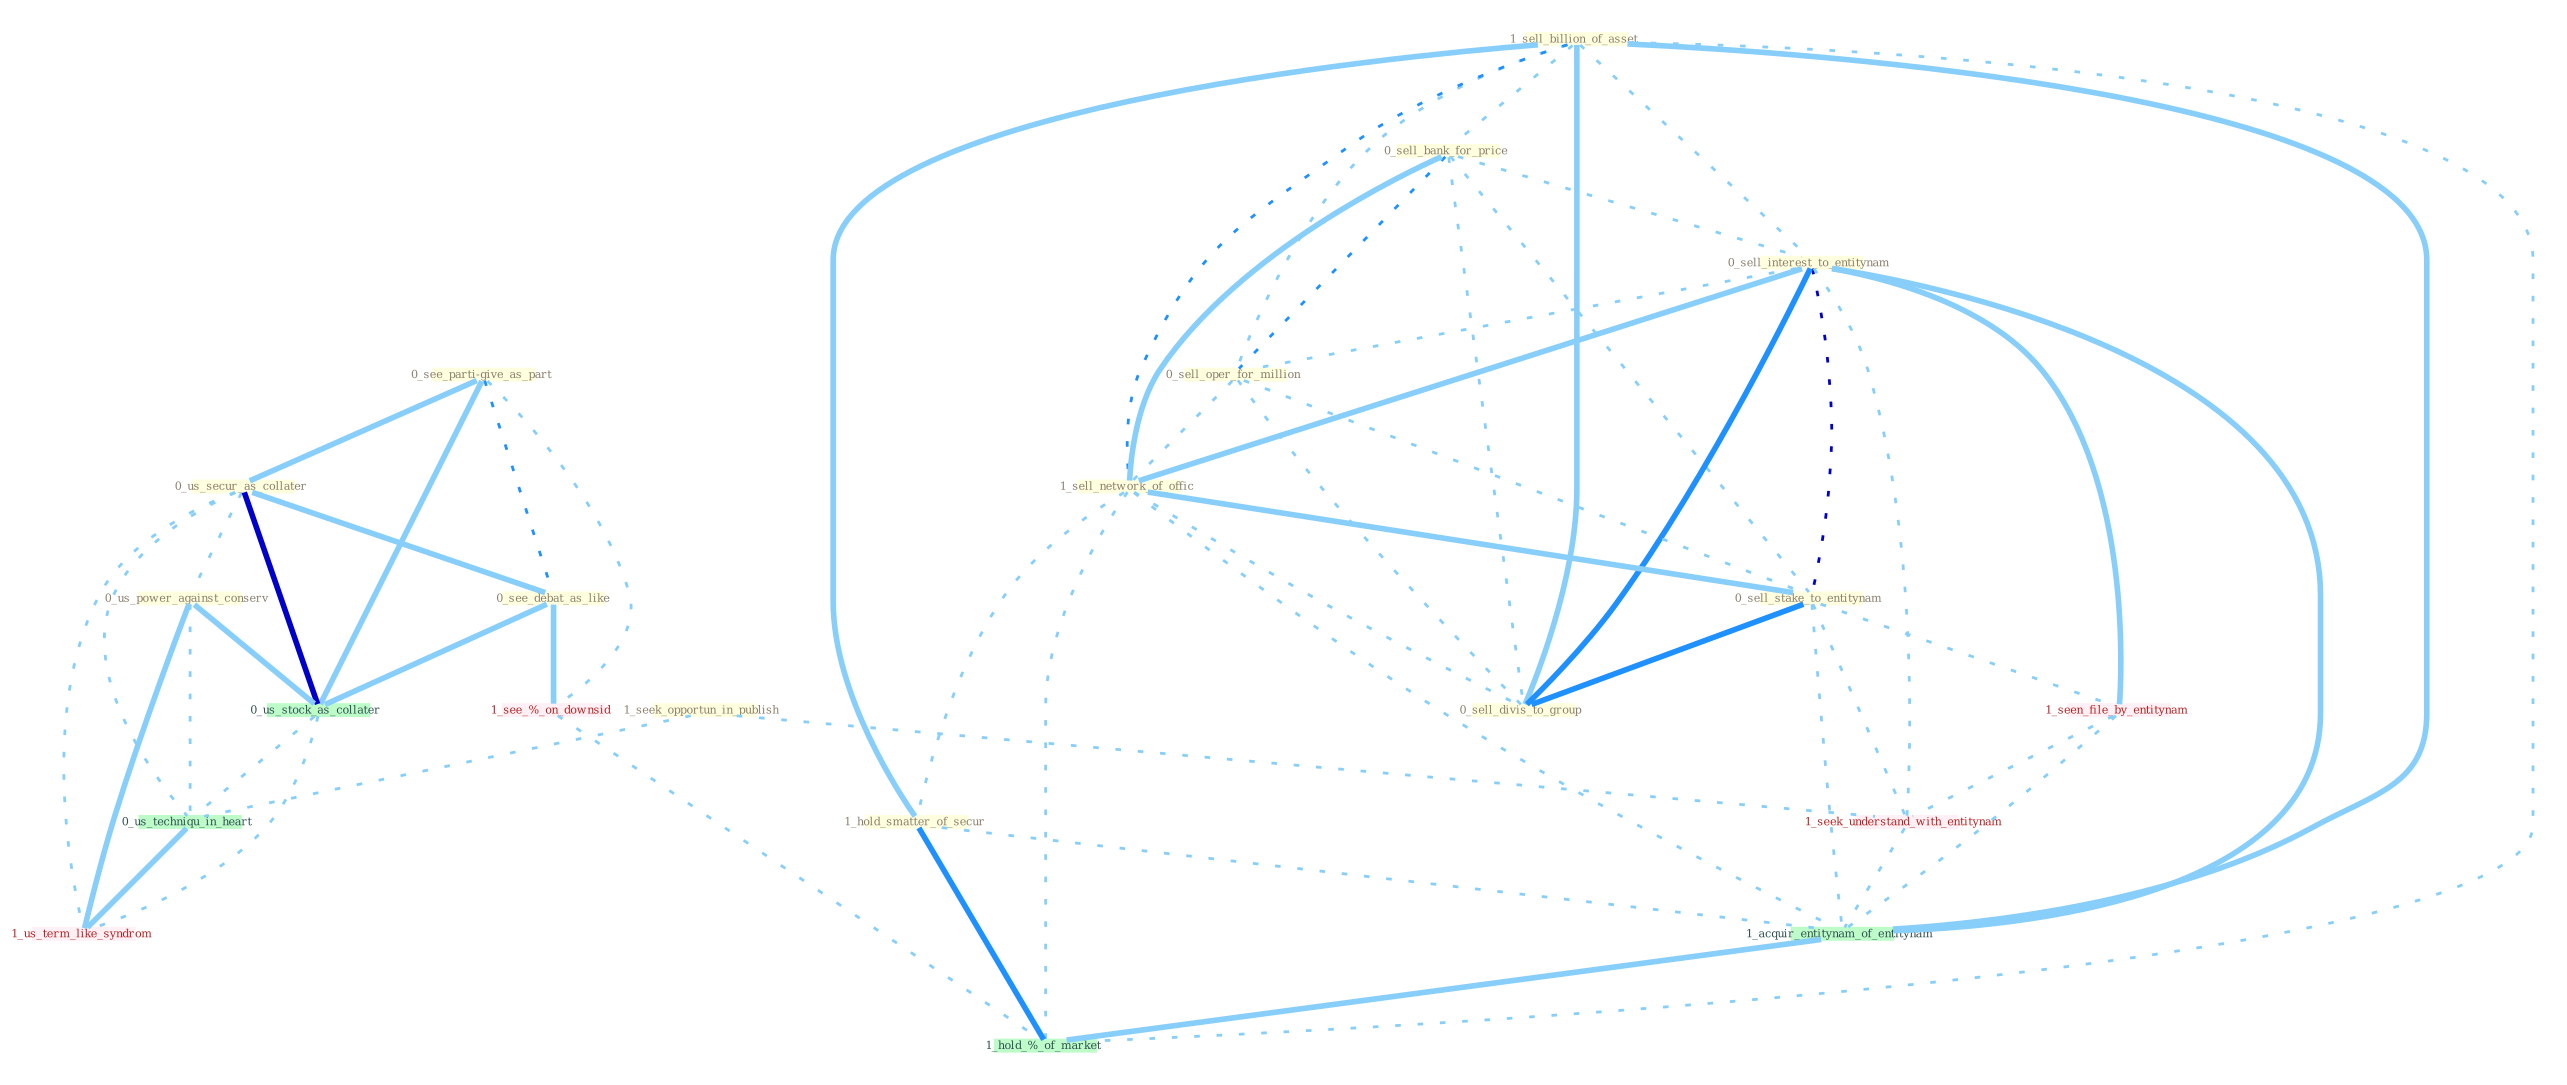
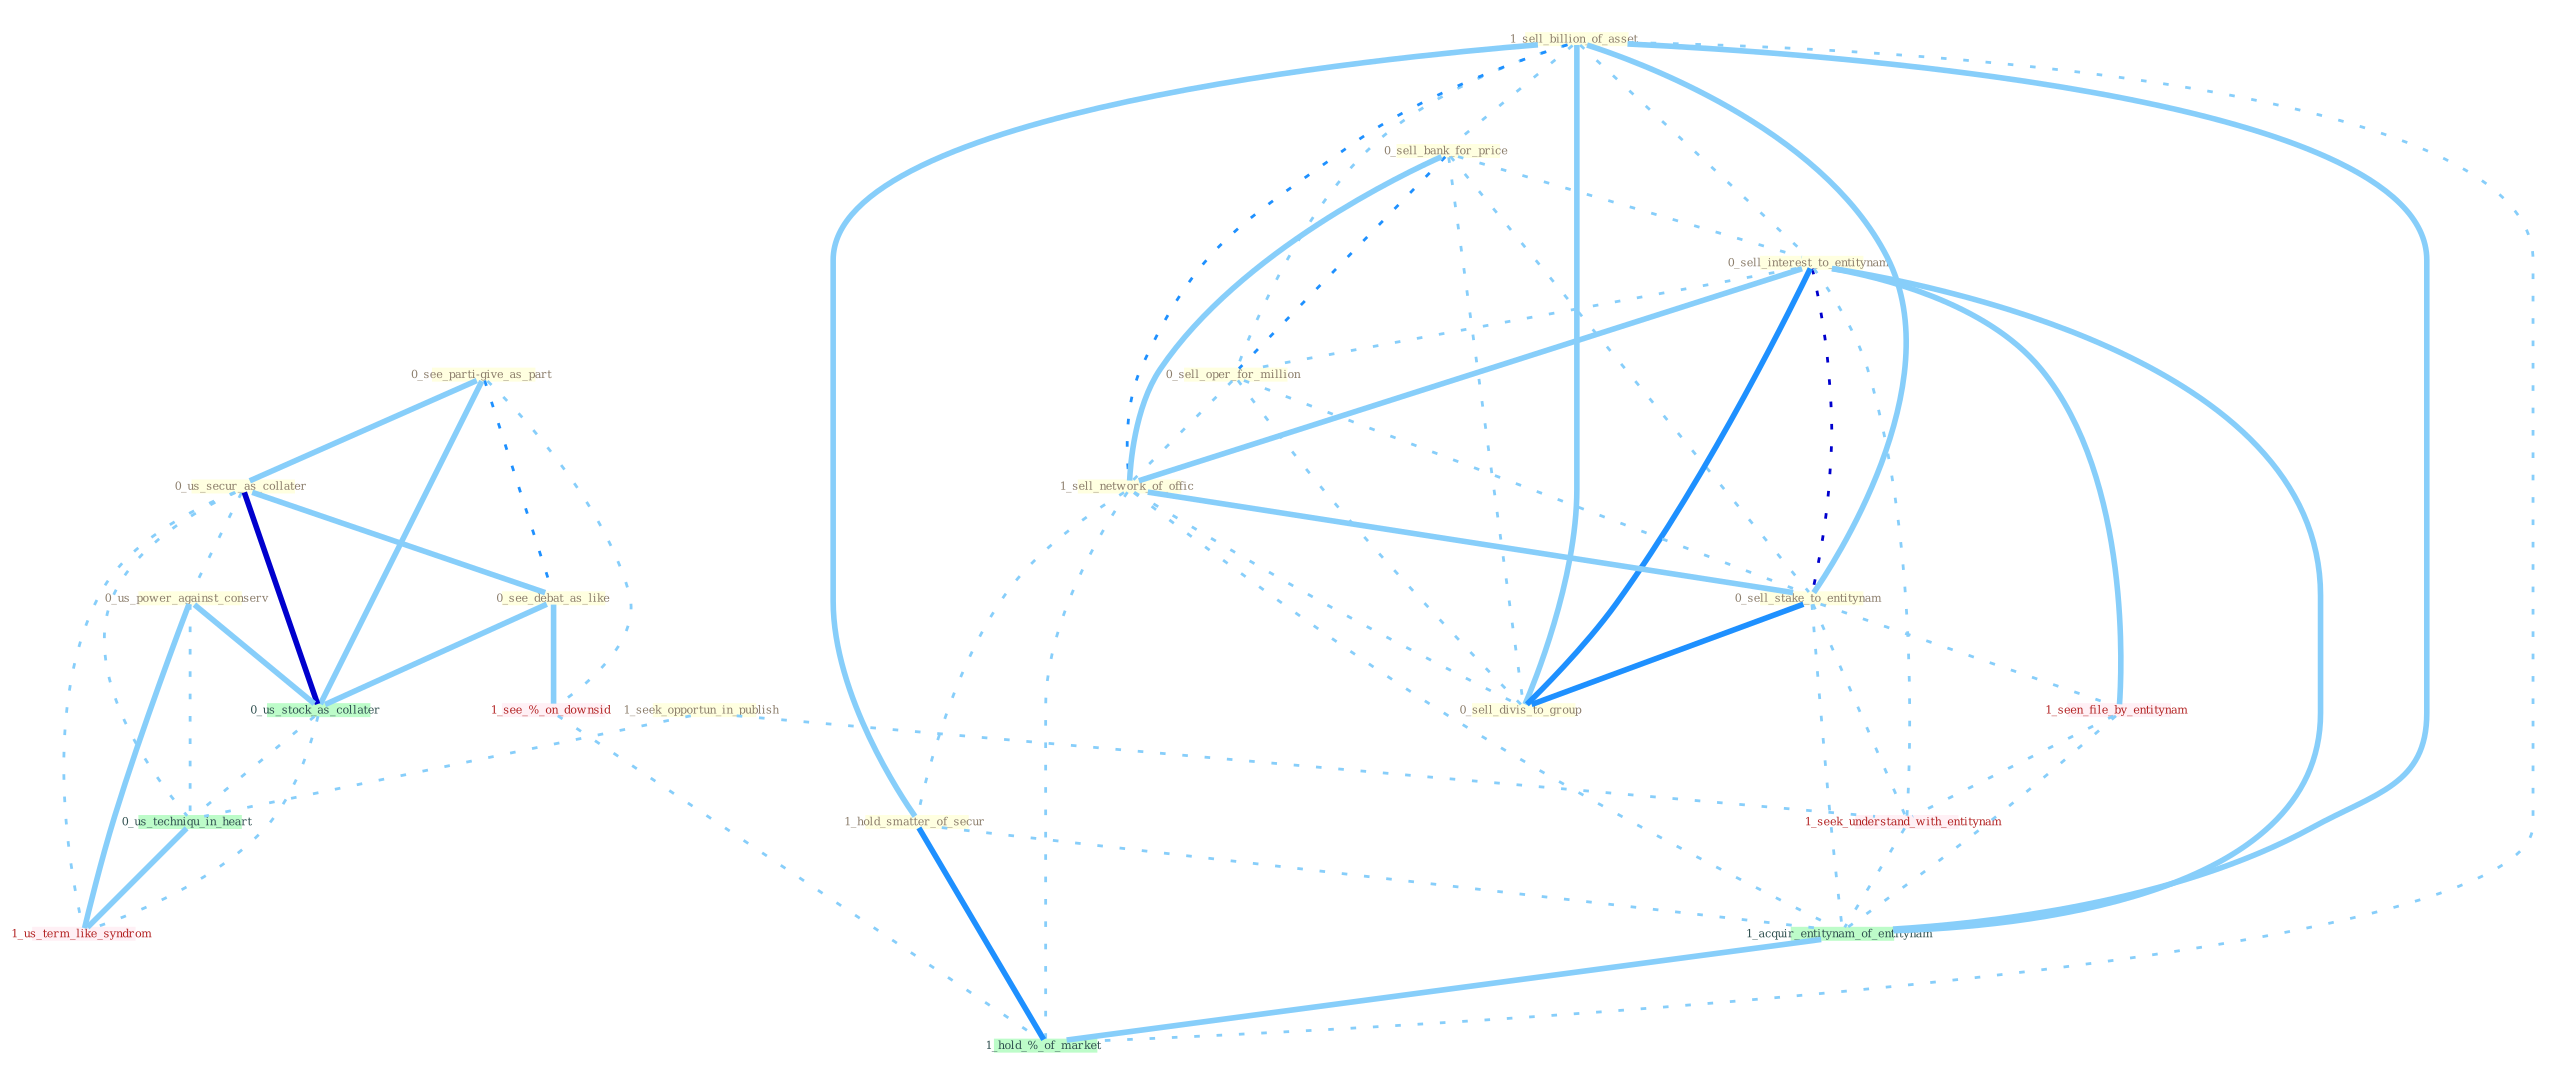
none -> (1882, 250)
